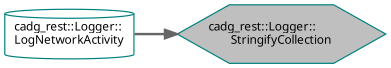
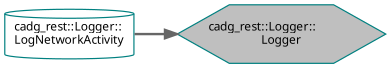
(281, 34) -> (281, 34)
